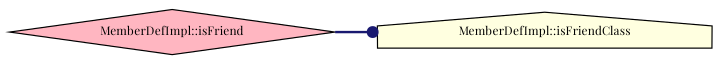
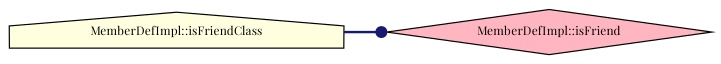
(352, 32) -> (360, 32)
